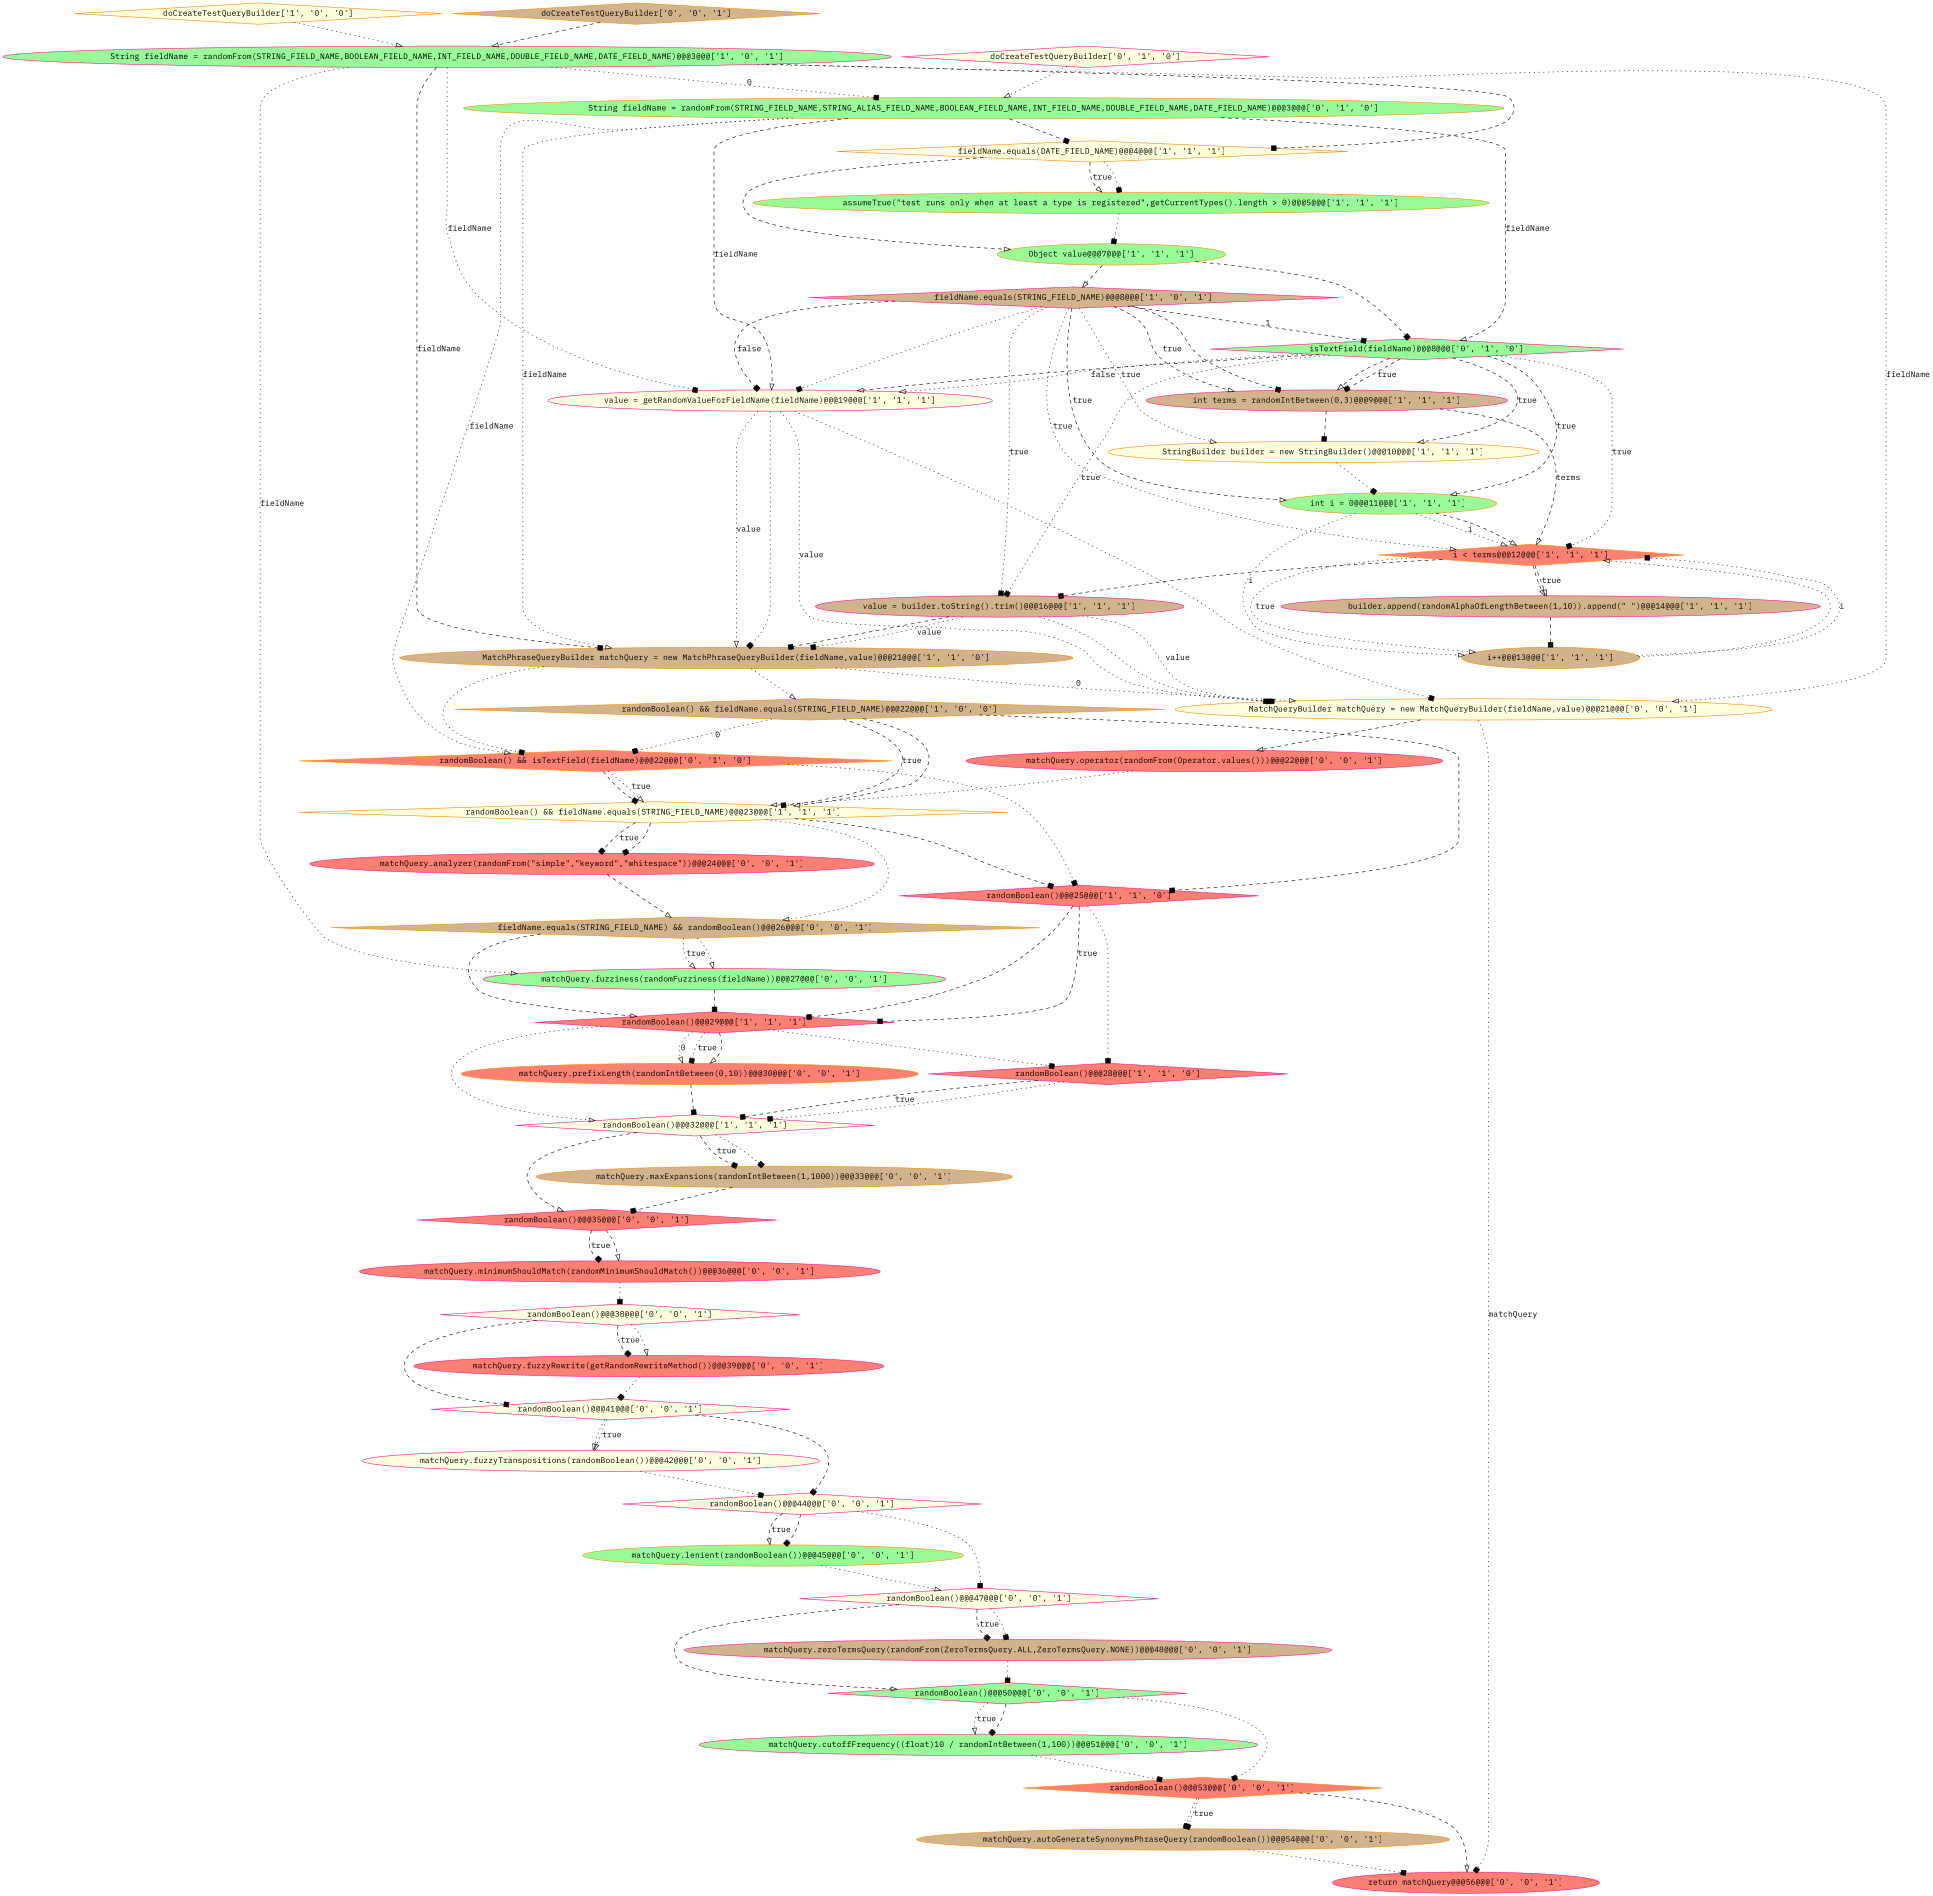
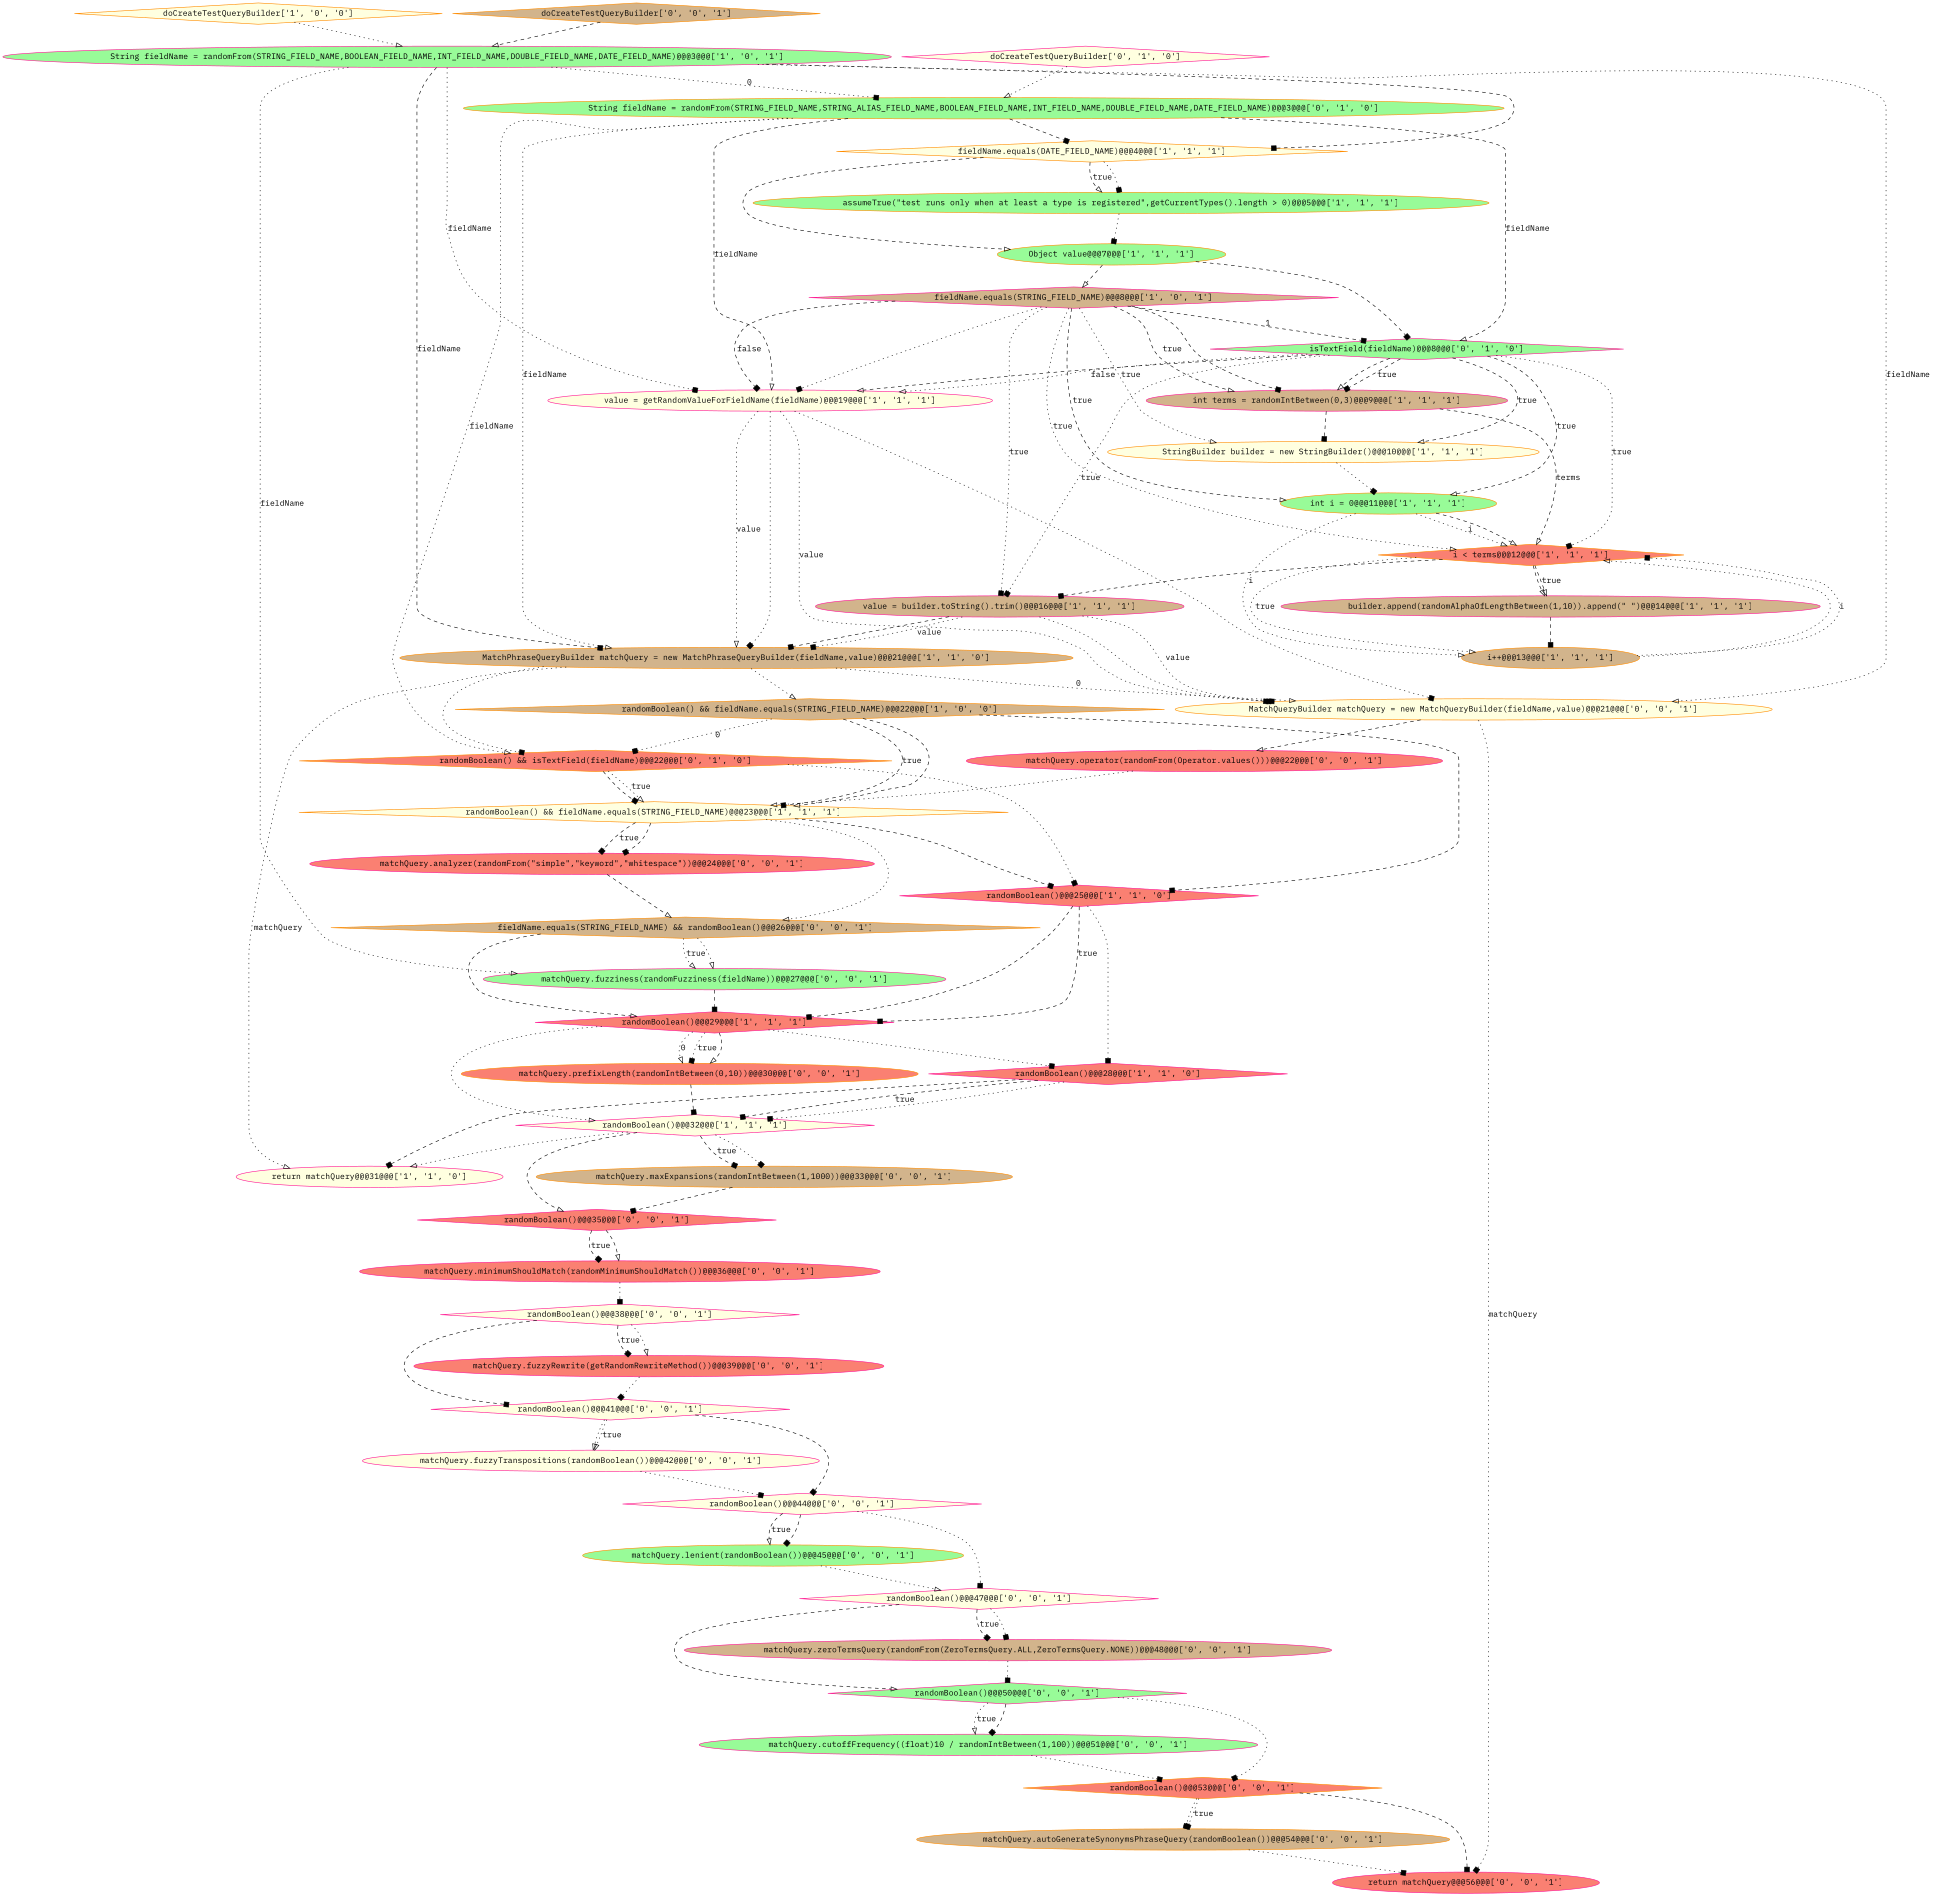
none -> (370, 1177)
(1399, 1806) -> (1399, 1806)
